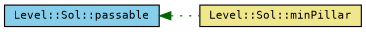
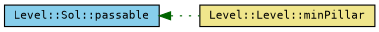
(281, 16) -> (287, 16)
